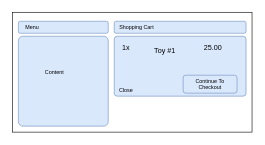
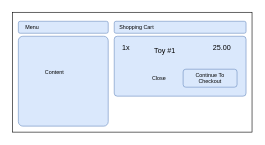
(213, 48) -> (222, 48)
(210, 84) -> (210, 78)
(126, 90) -> (159, 78)
